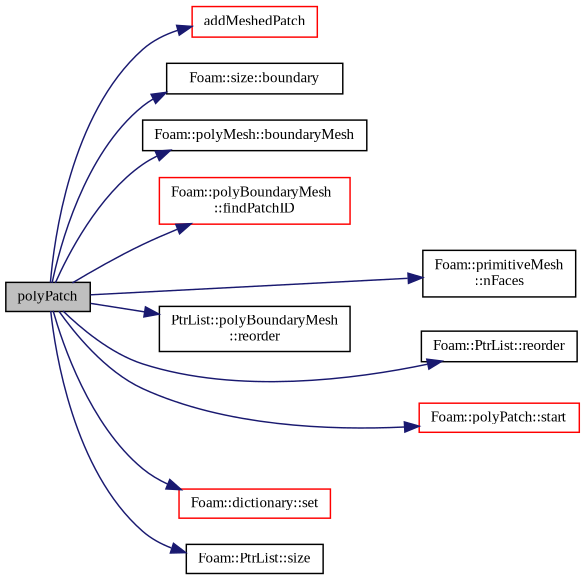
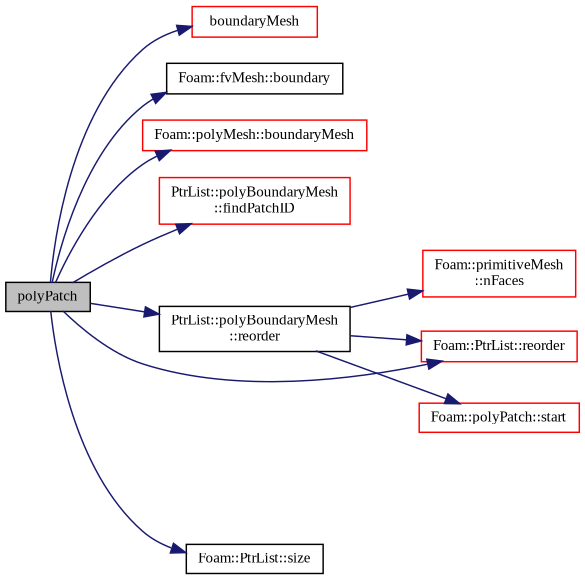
(255, 22) -> (255, 22)
(255, 79) -> (255, 79)
(255, 135) -> (255, 135)
(255, 201) -> (255, 201)
(499, 274) -> (499, 274)
(249, 287) -> (379, 301)
none -> (378, 338)
(499, 346) -> (499, 346)
(214, 412) -> (394, 380)
(255, 504) -> none
